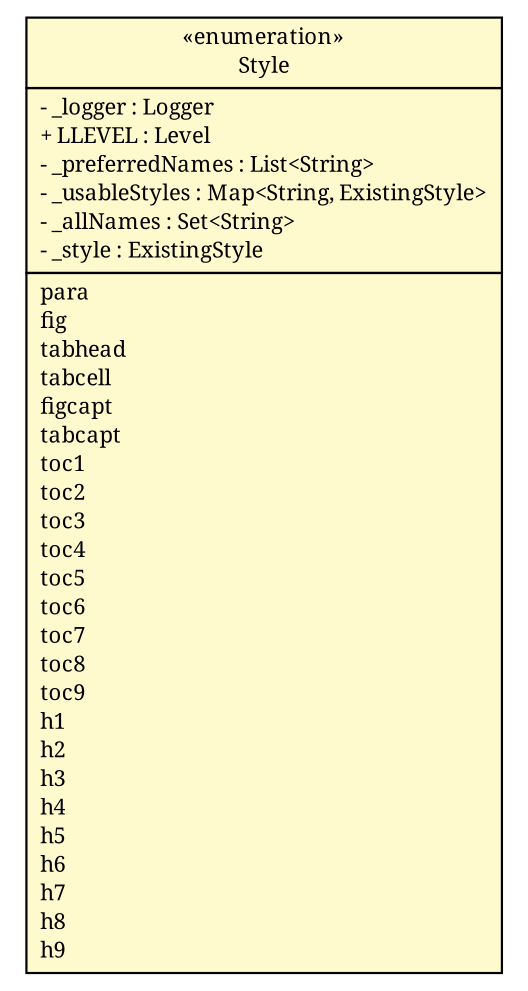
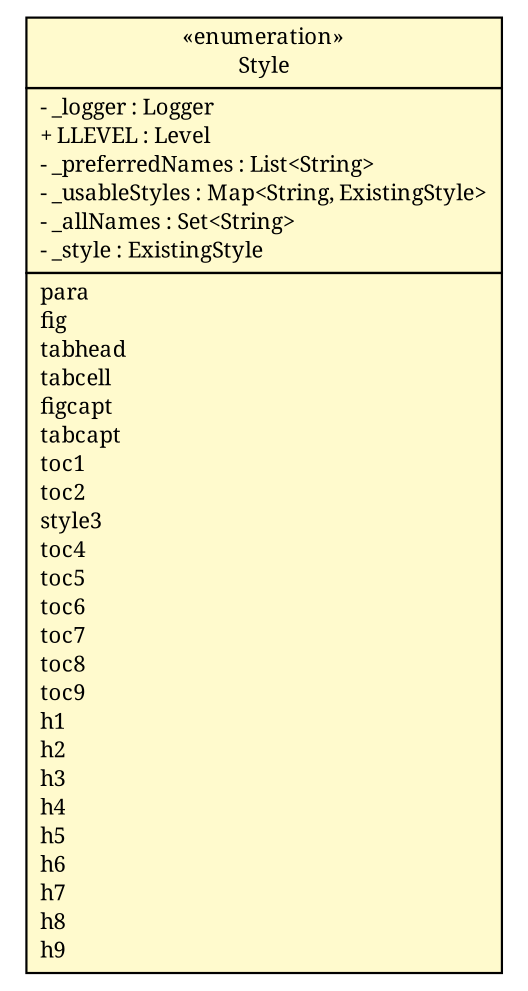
(63, 522) -> (72, 522)
